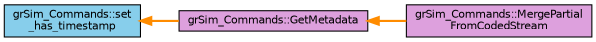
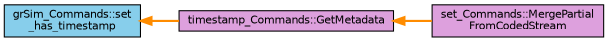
(273, 21) -> (286, 21)
(499, 21) -> (518, 21)
